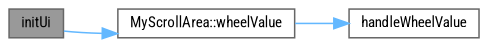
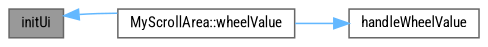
(83, 33) -> (98, 14)
